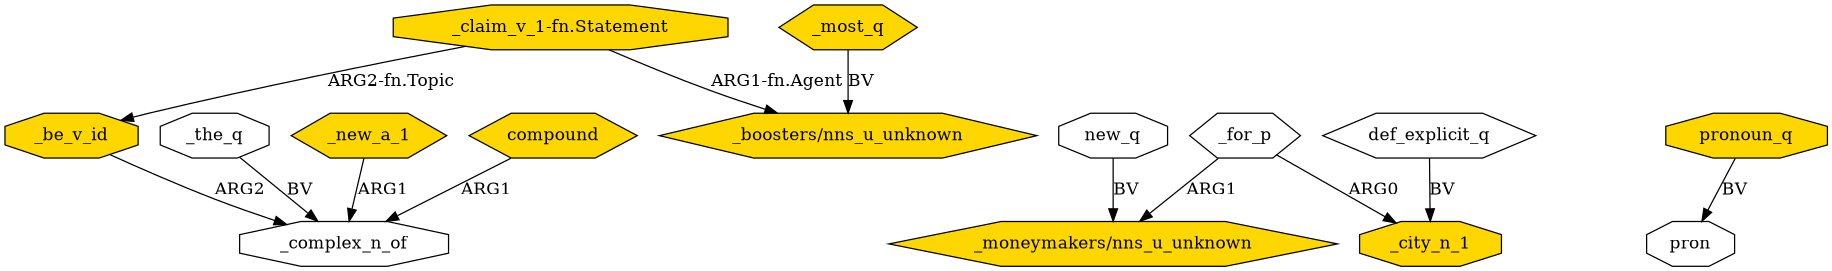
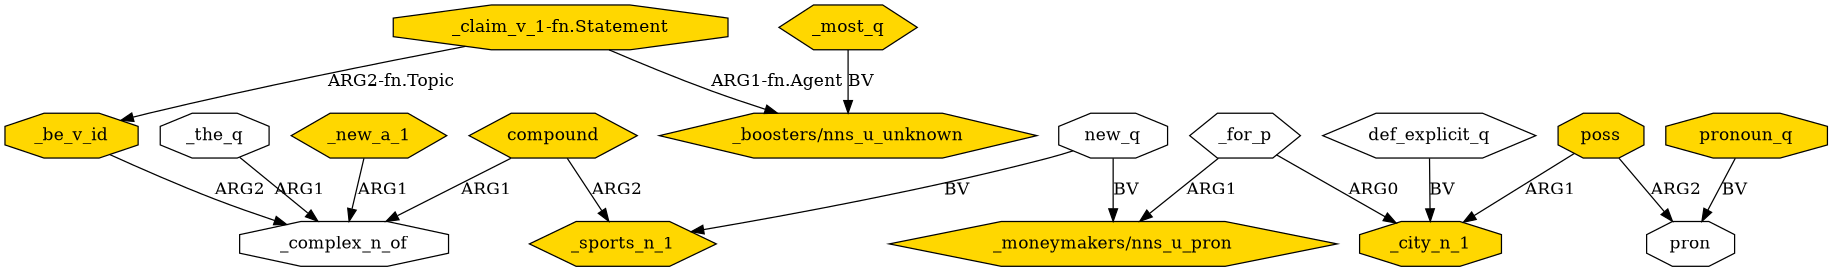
none -> (1601, 136)
(300, 190) -> (300, 190)
none -> (623, 244)
(1113, 244) -> (1113, 244)
